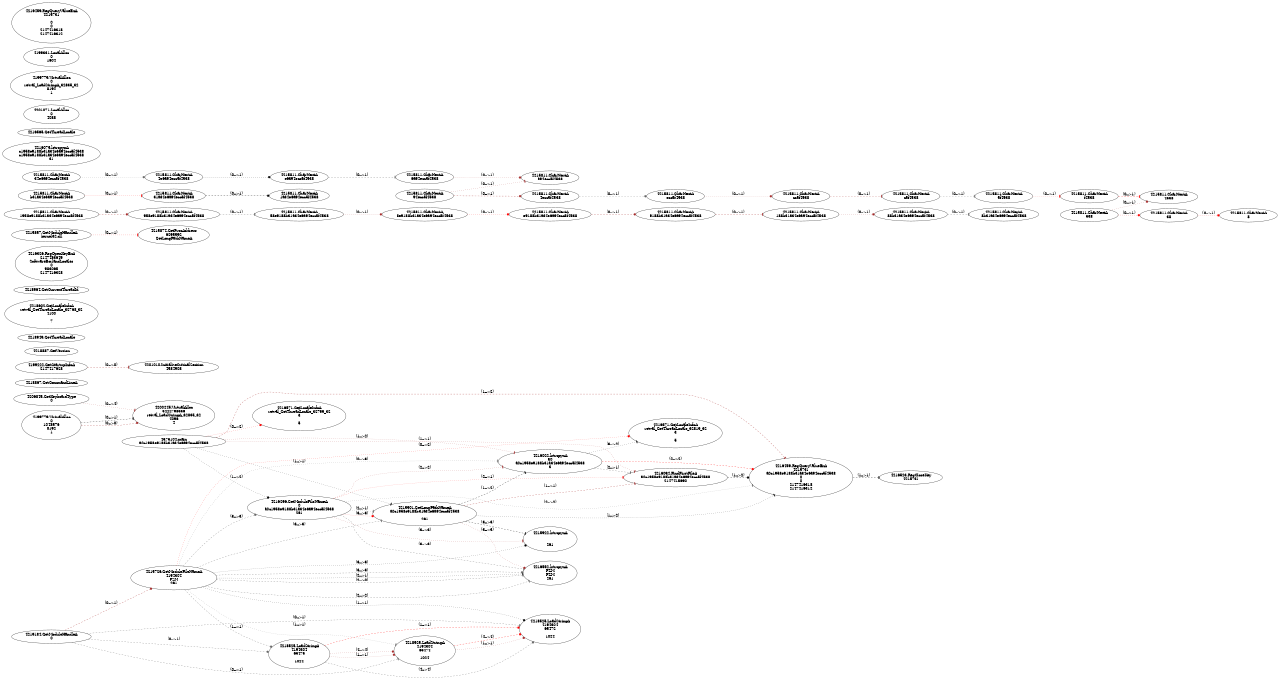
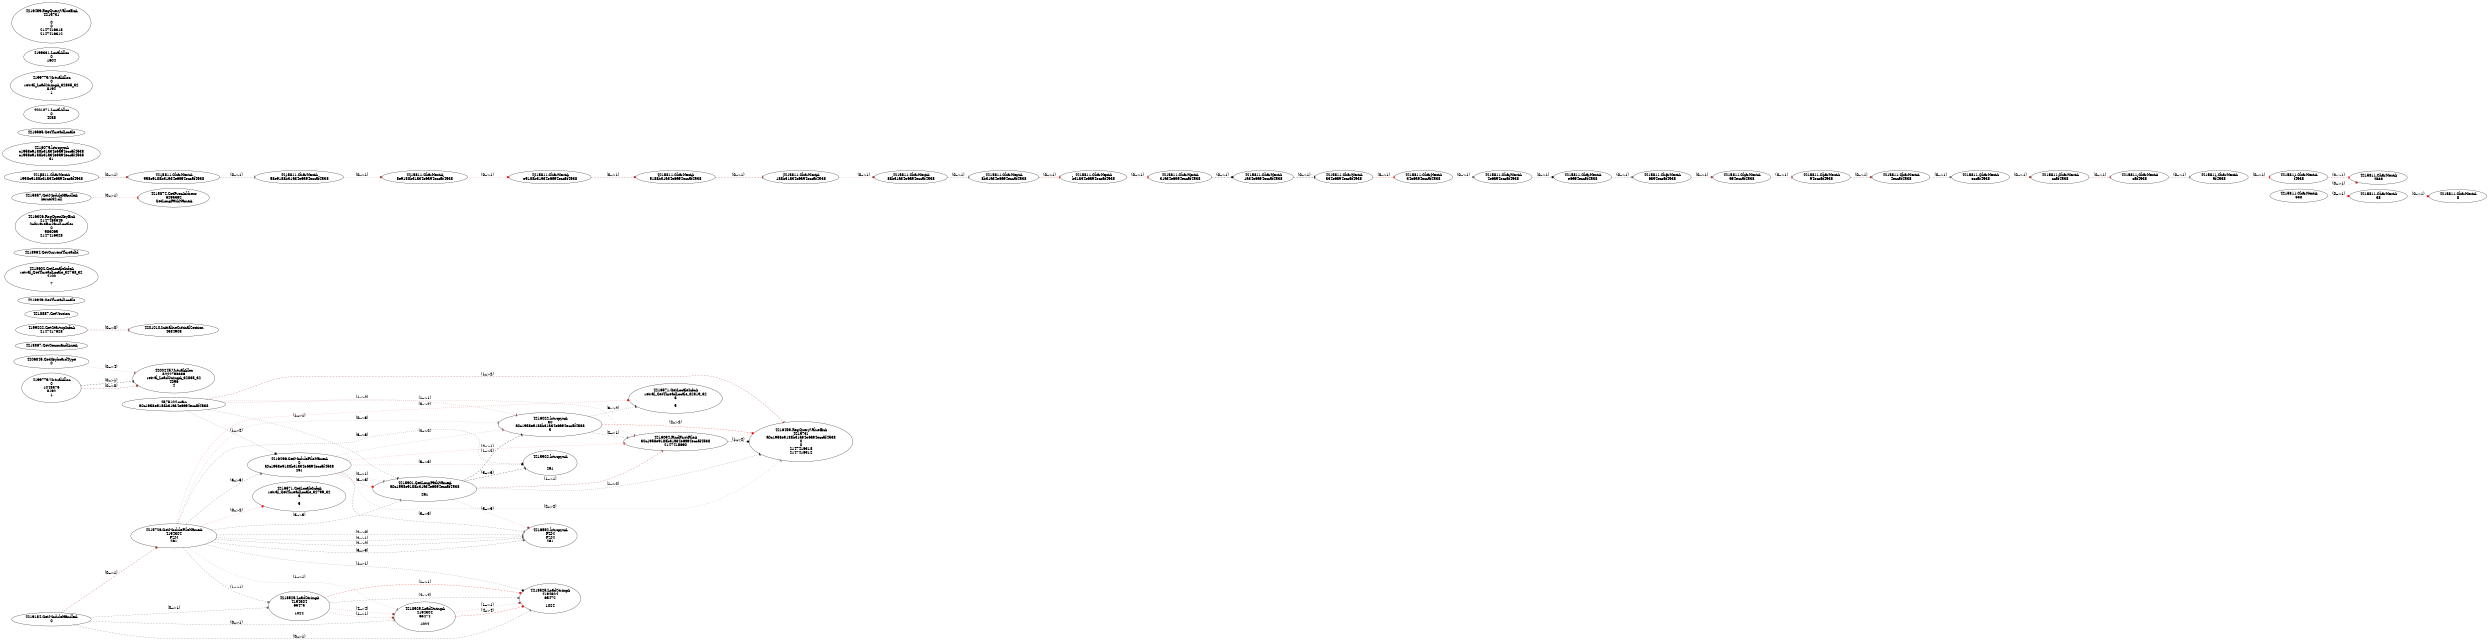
(361, 177) -> (1621, 177)
none -> (1049, 177)
none -> (1344, 177)
(487, 187) -> (1781, 177)
(233, 431) -> (231, 516)
(911, 478) -> none
